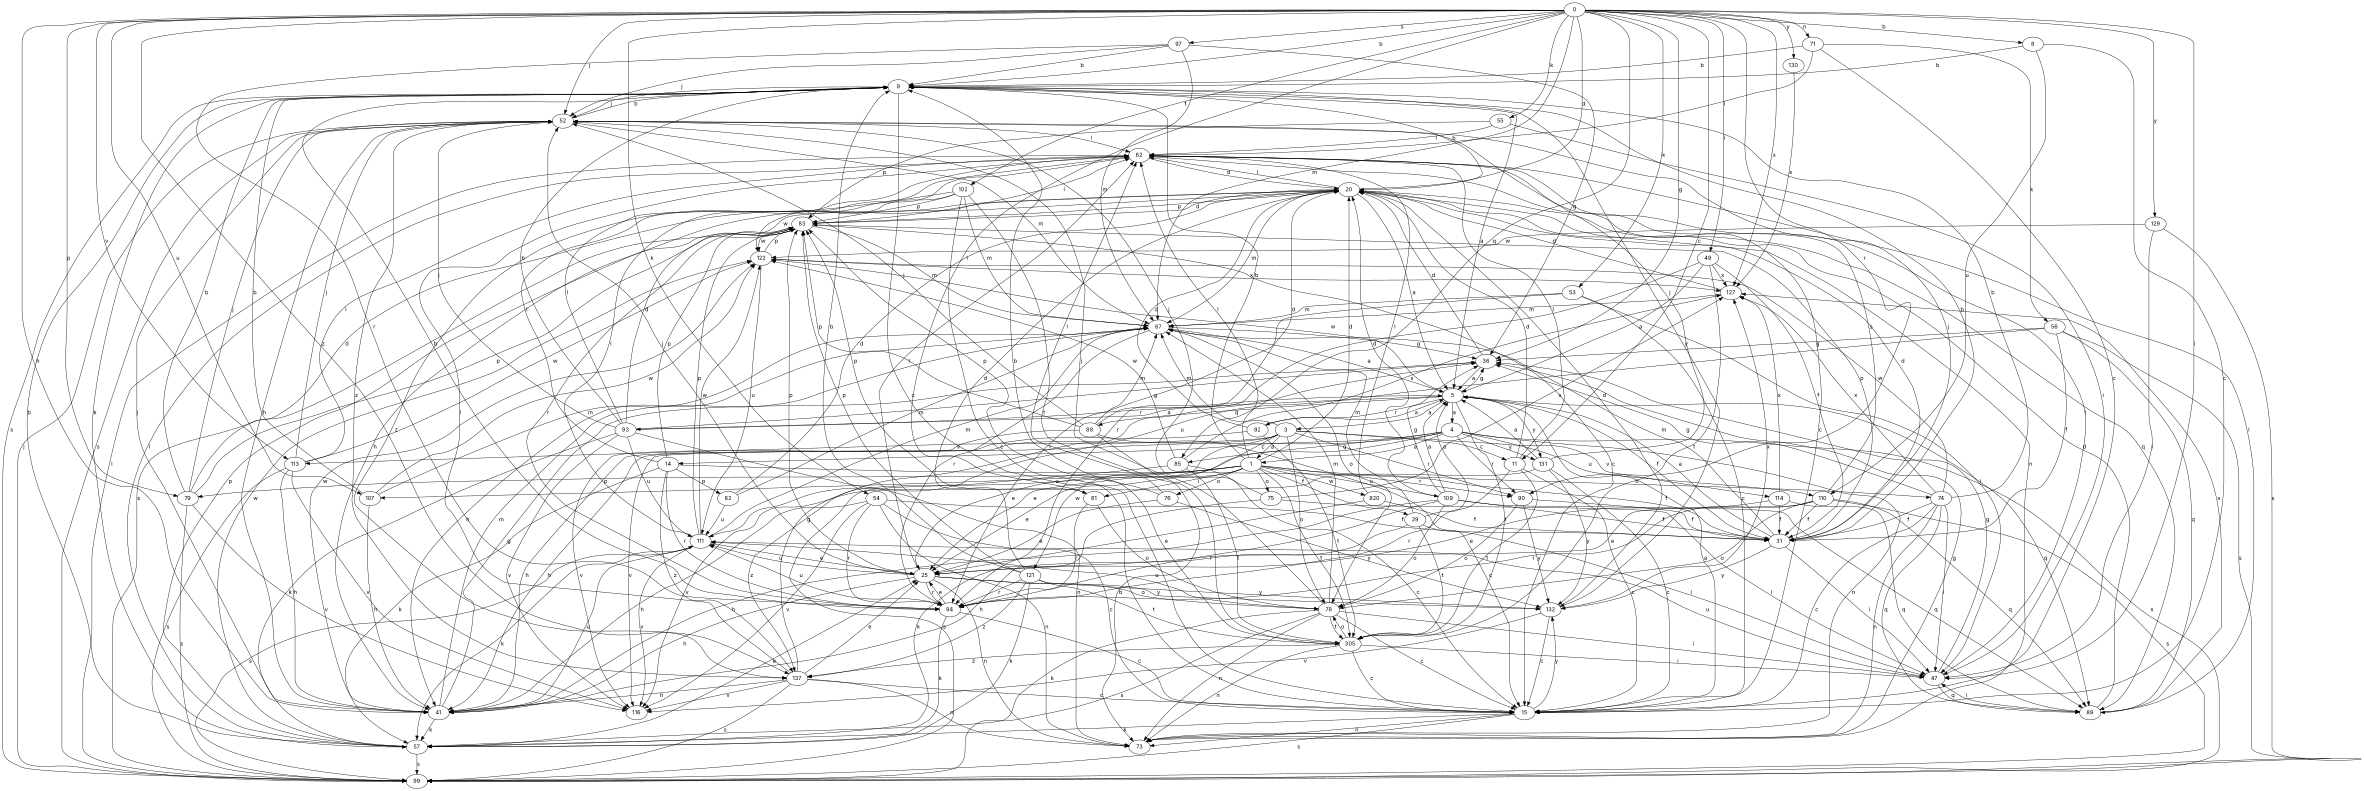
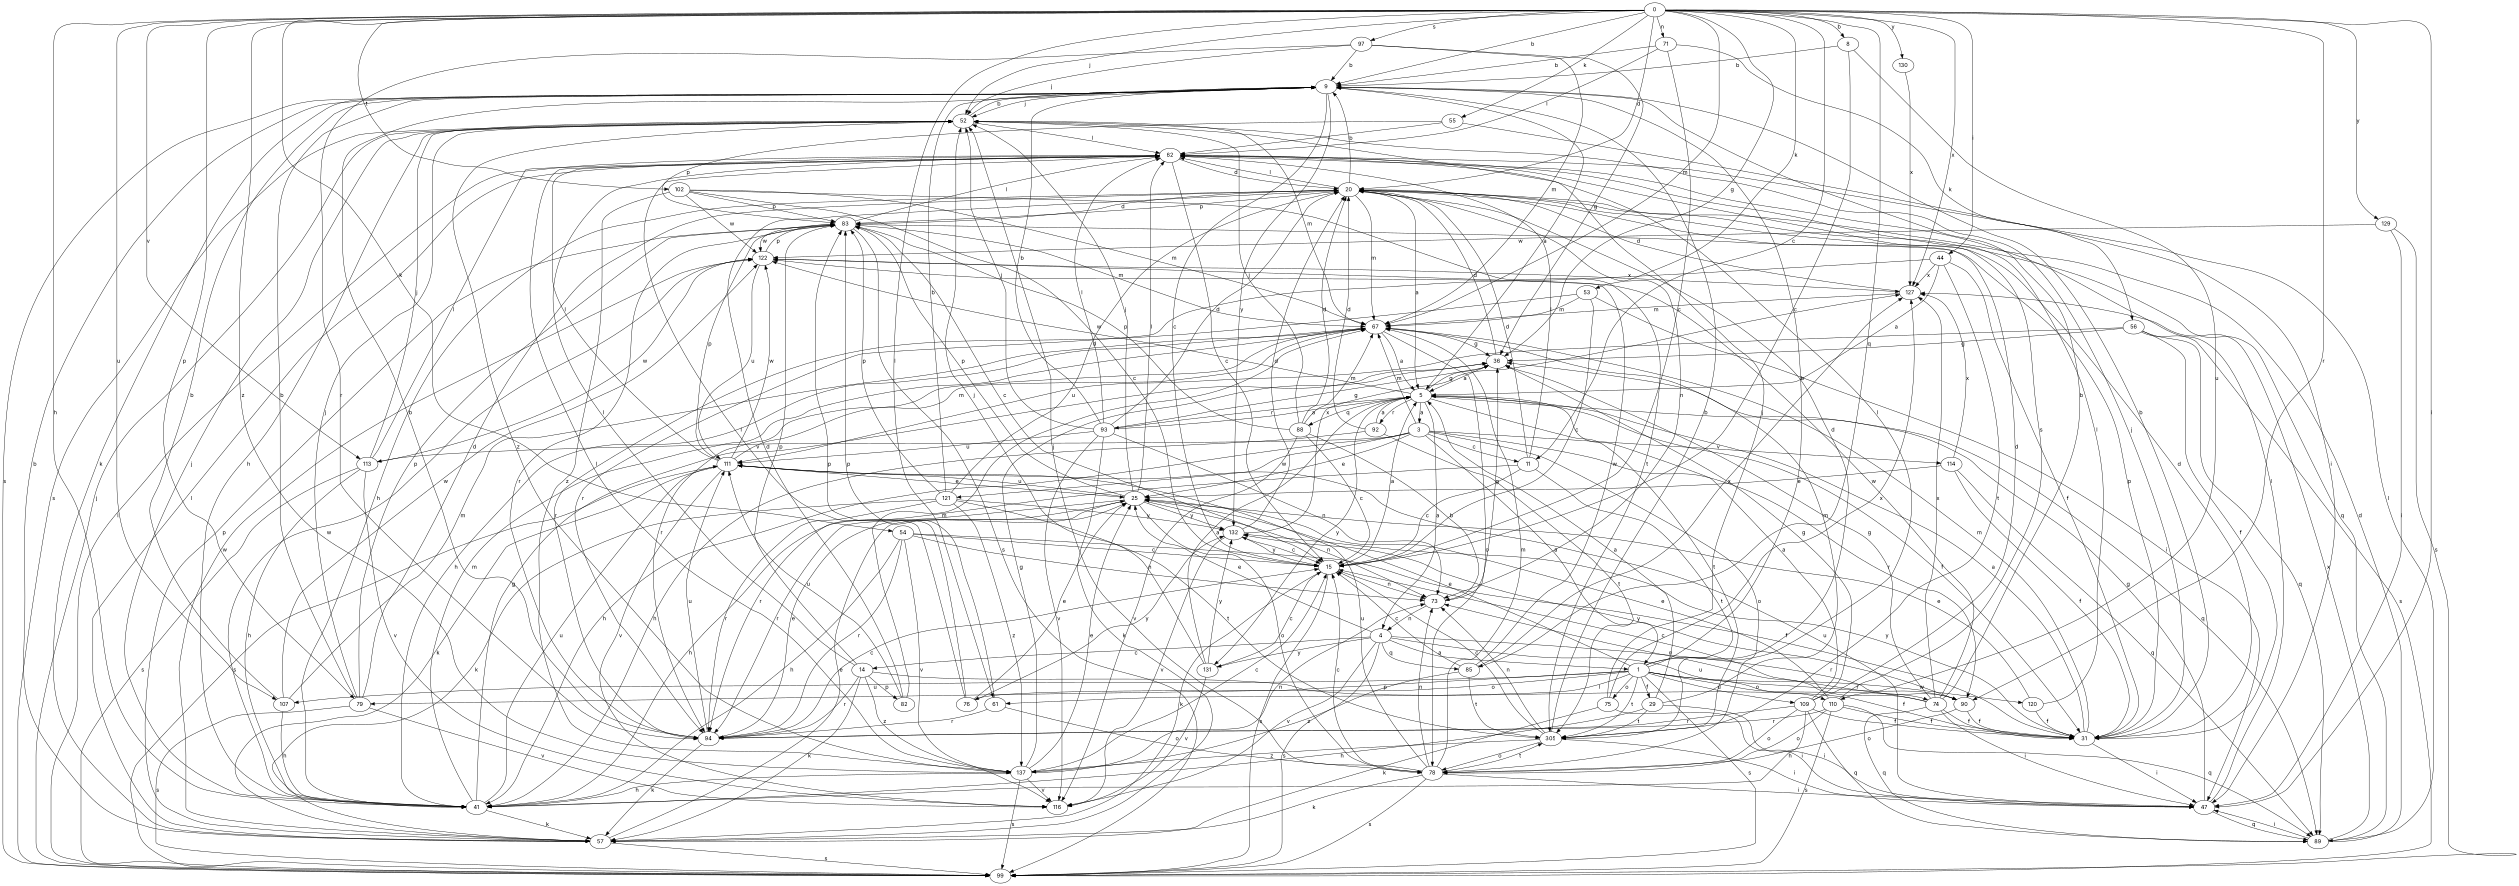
(1708, 258) -> (1940, 258)
(1375, 499) -> (2033, 704)
(1825, 715) -> (1408, 616)
